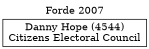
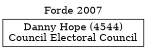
(75, 33) -> (73, 33)
